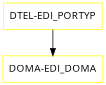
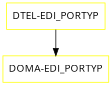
(53, 69) -> (56, 69)
